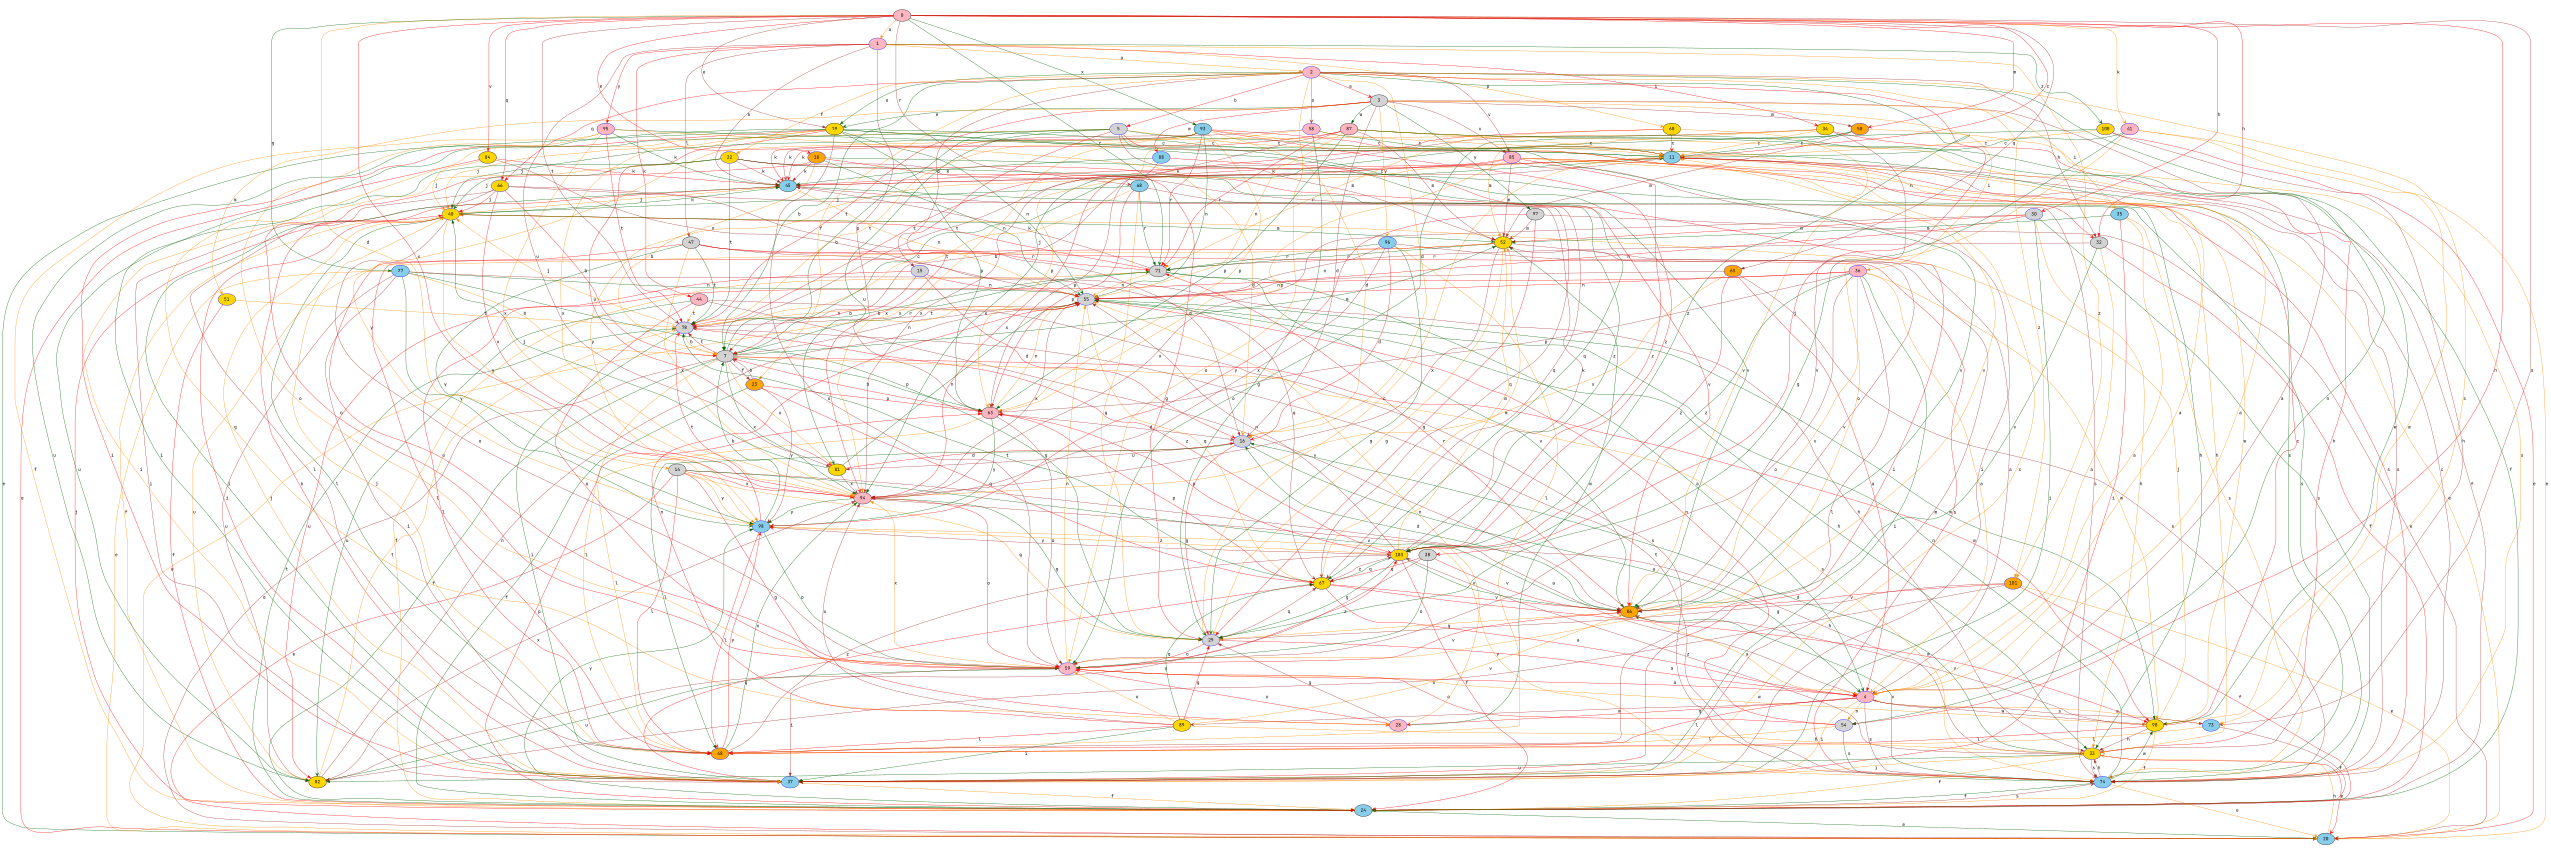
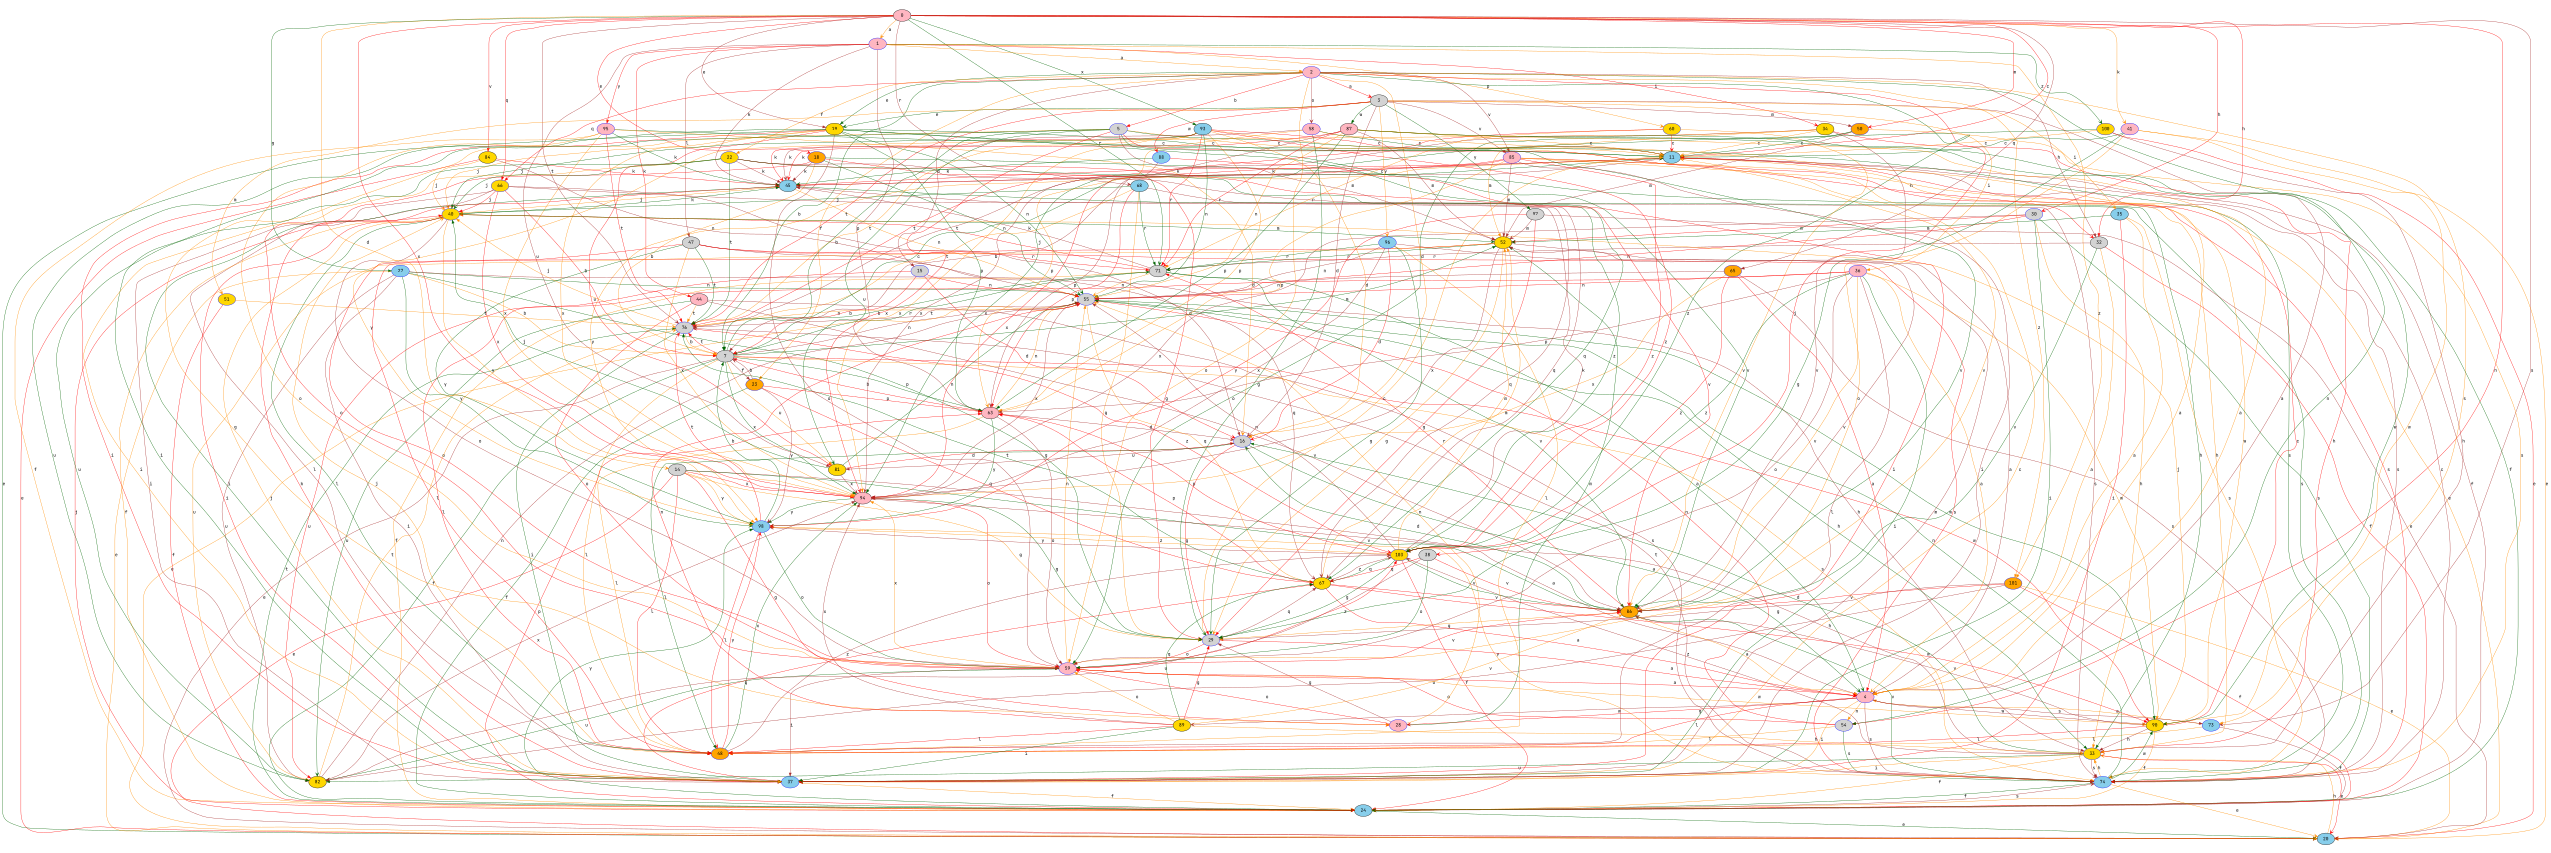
(1672, 129) -> (1672, 129)
(684, 328) -> (684, 328)
(2098, 770) -> (2098, 770)
